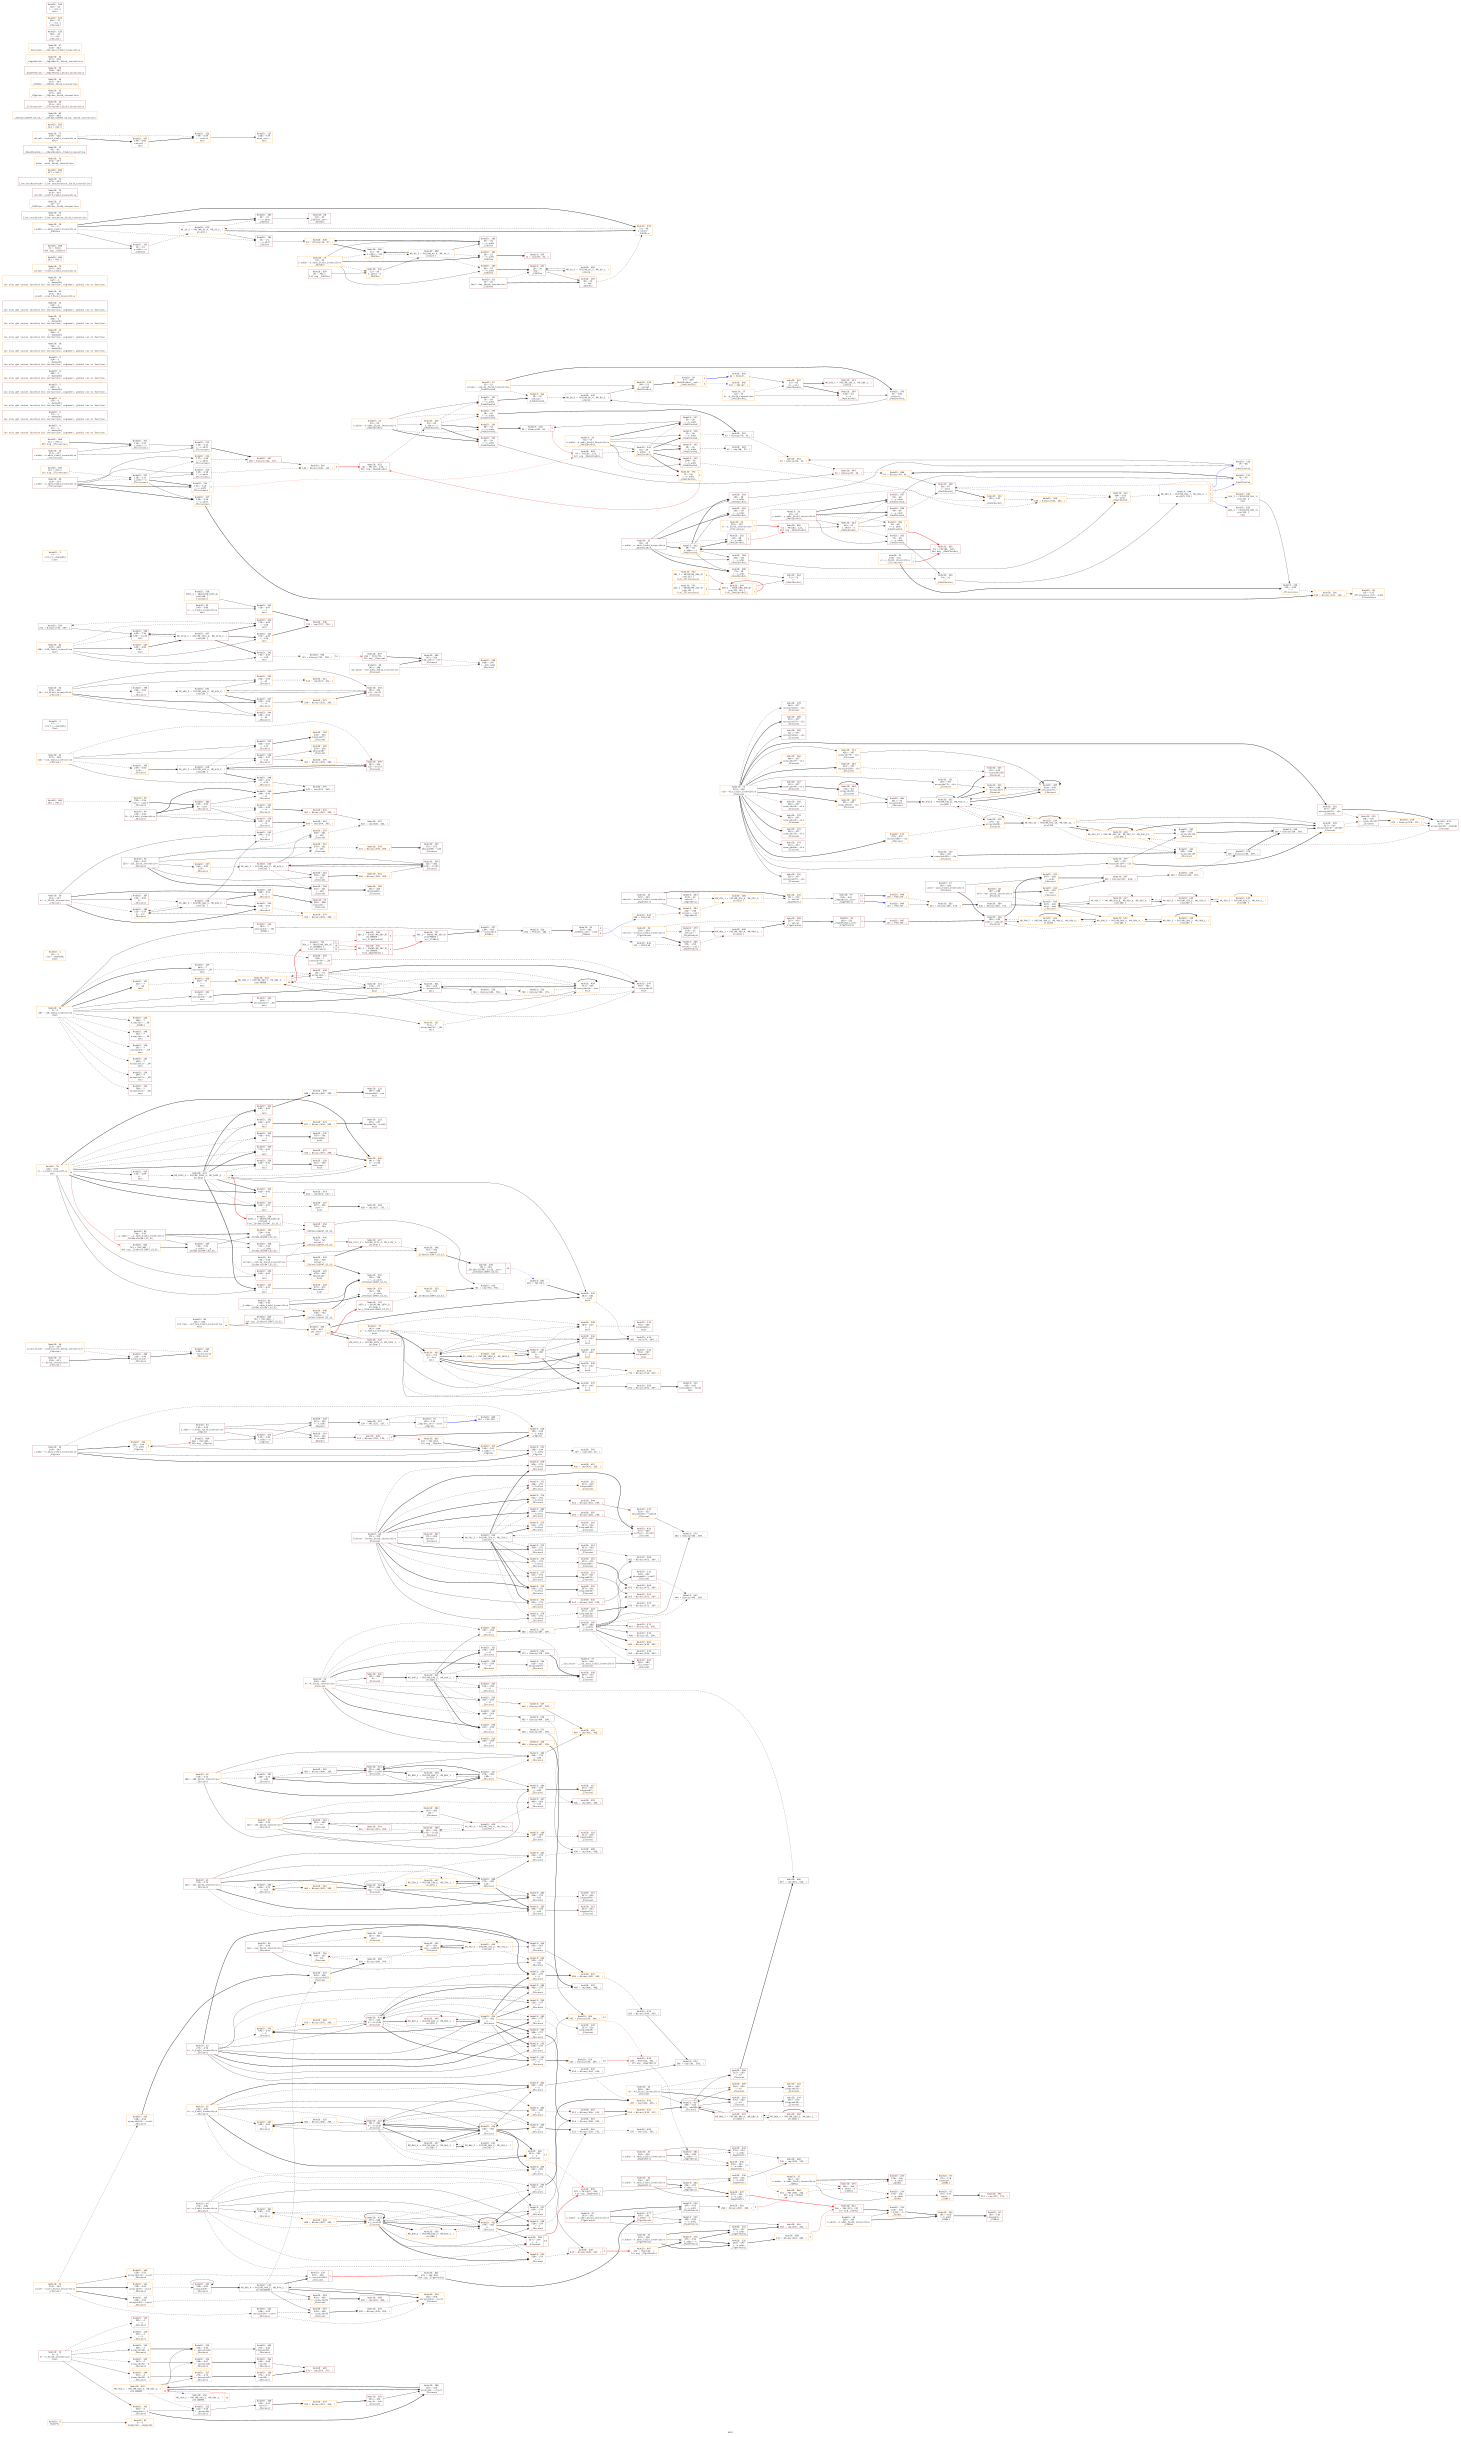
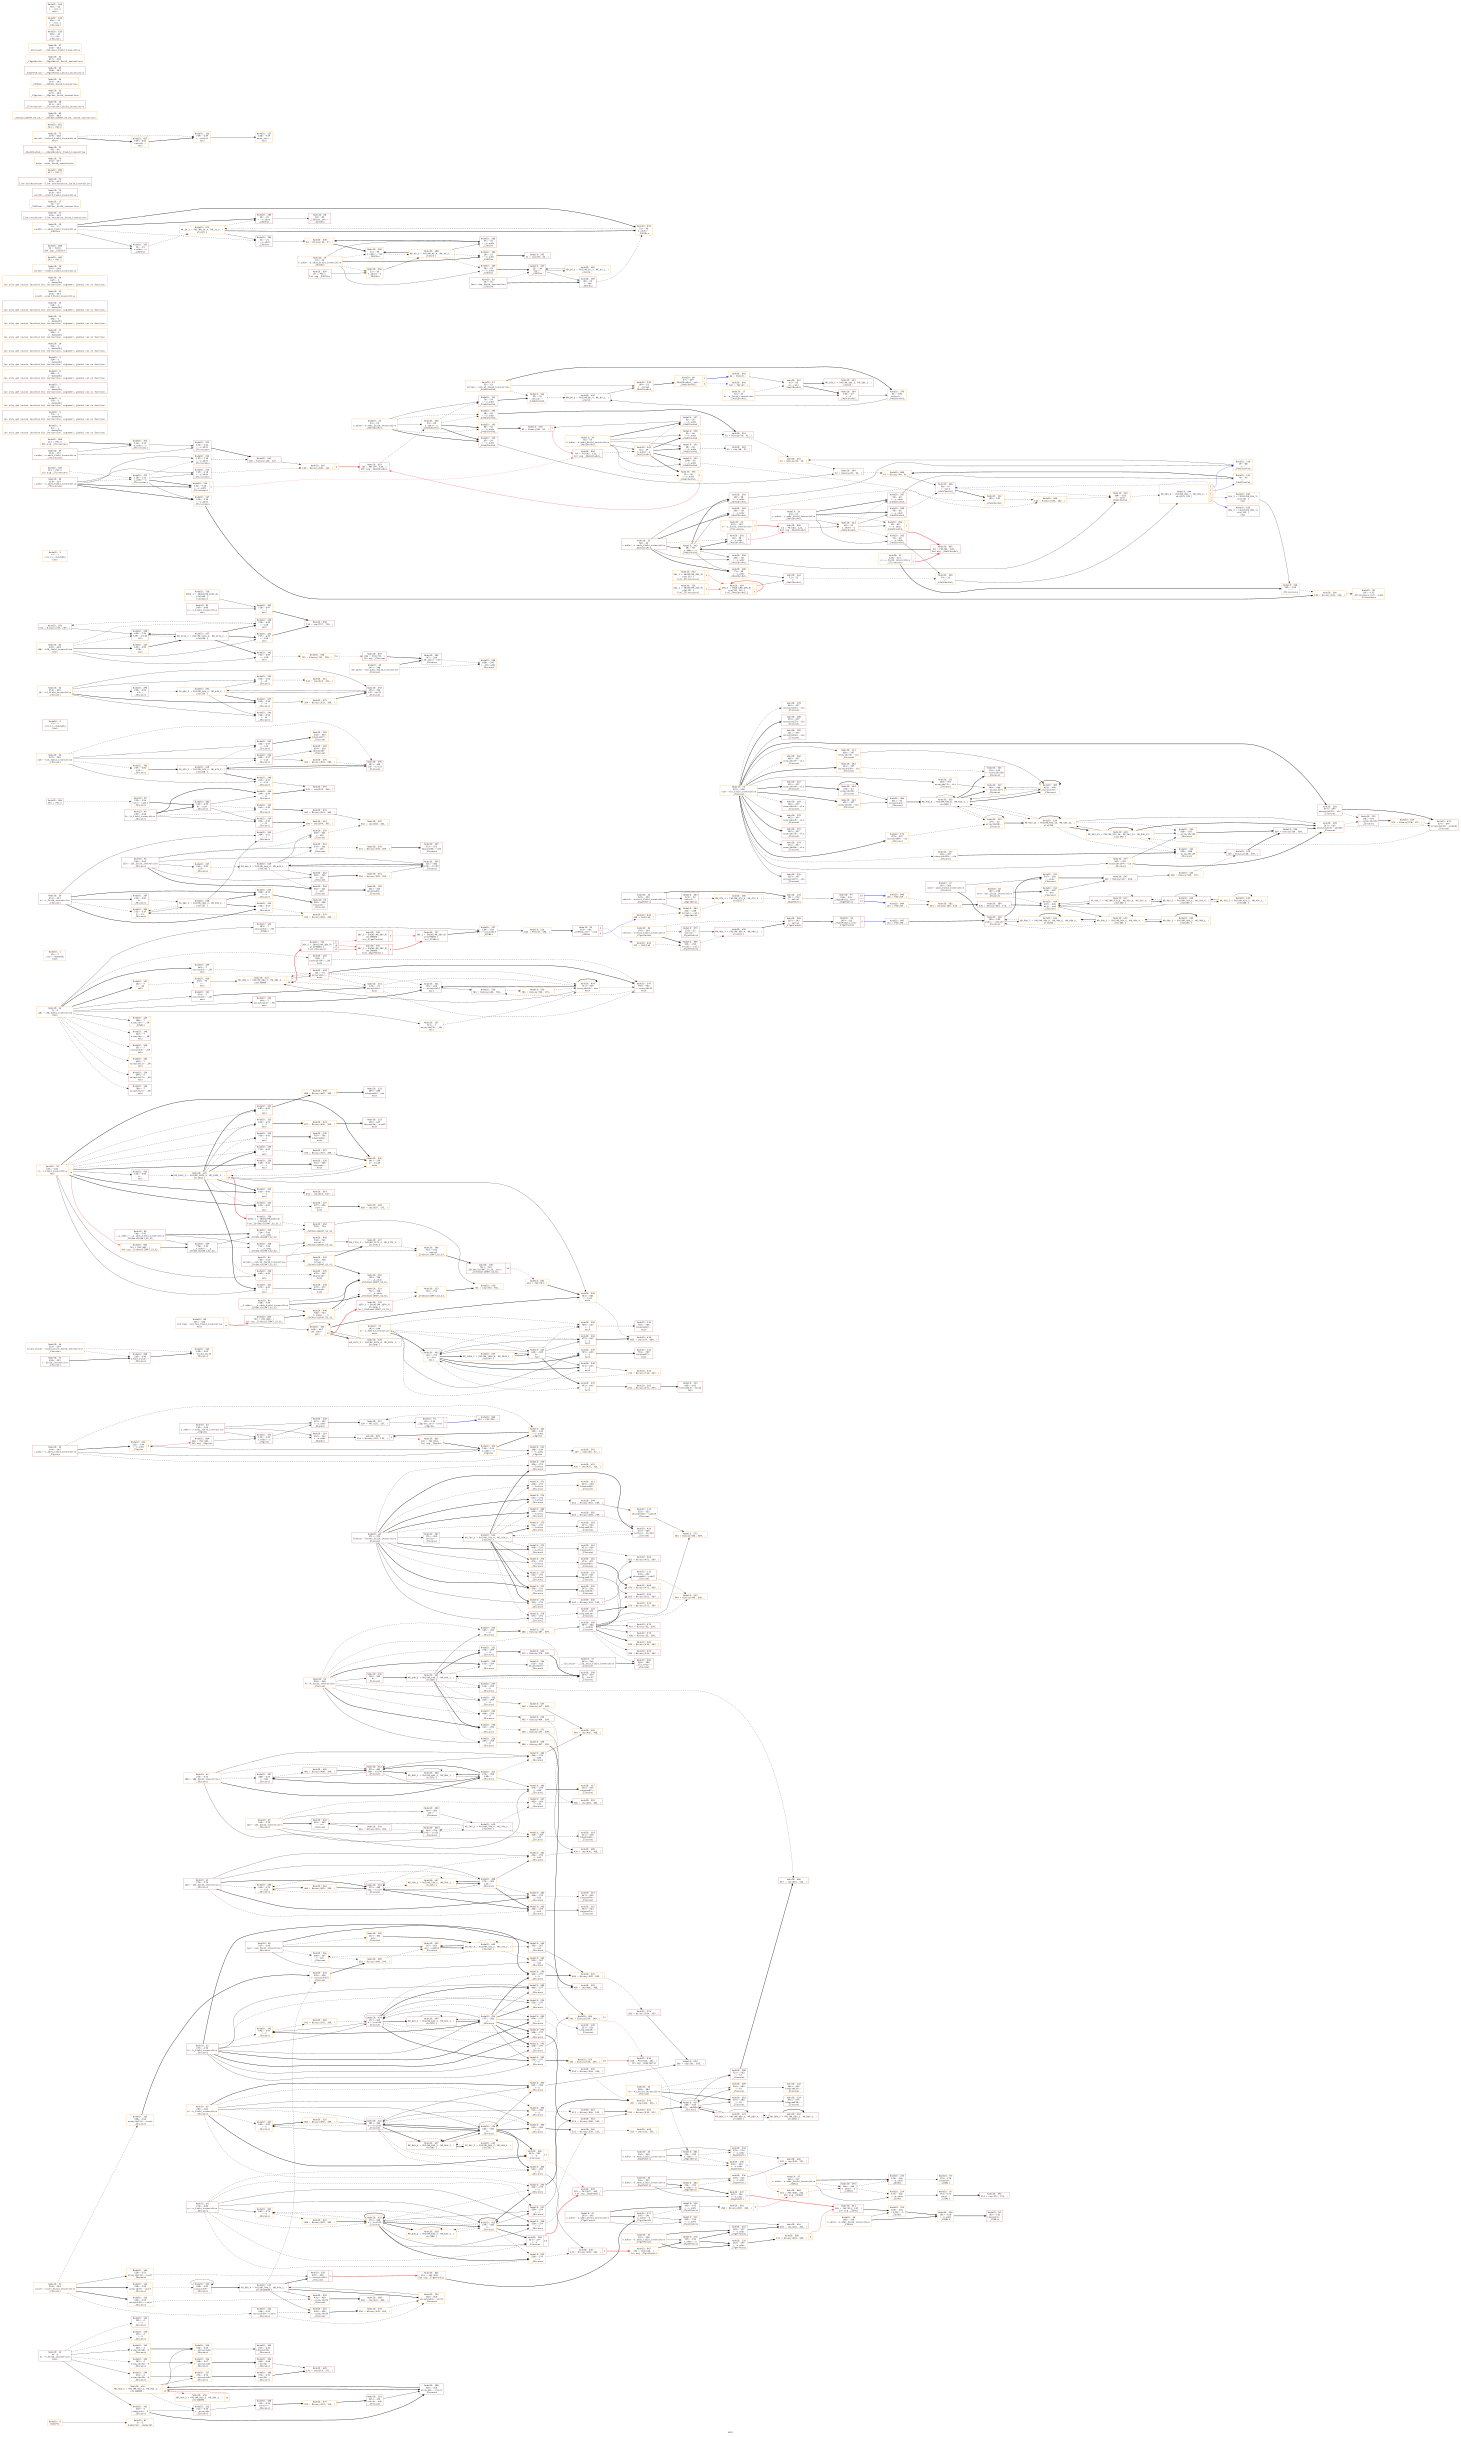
(456, 1397) -> none
(303, 1462) -> (303, 1462)
